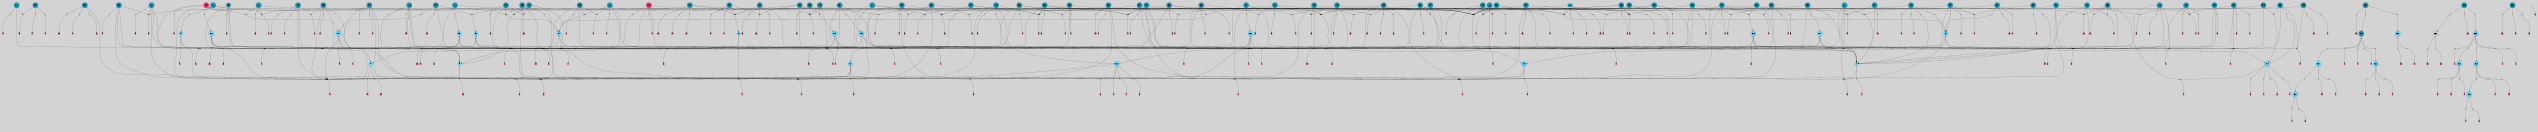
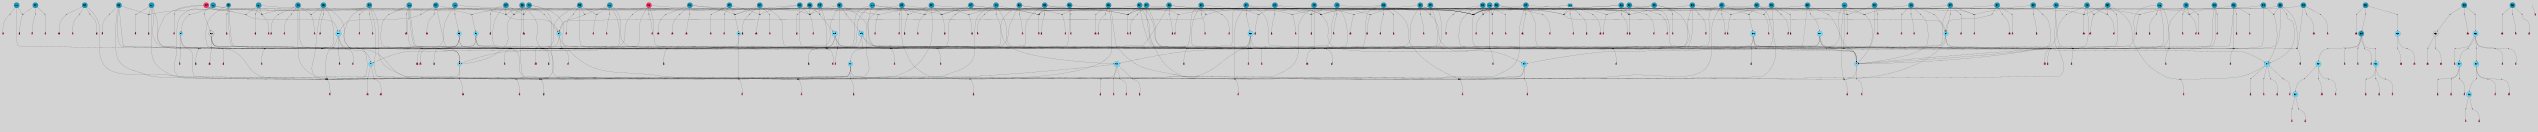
(211, 34) -> (211, 34)
